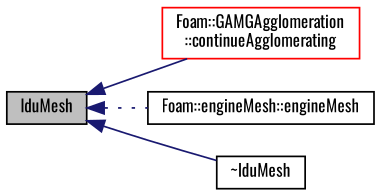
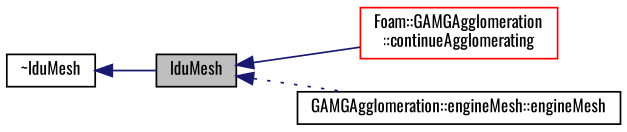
(261, 108) -> (459, 108)
(160, 144) -> (134, 71)
